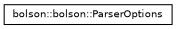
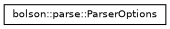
(88, 15) -> (85, 15)
